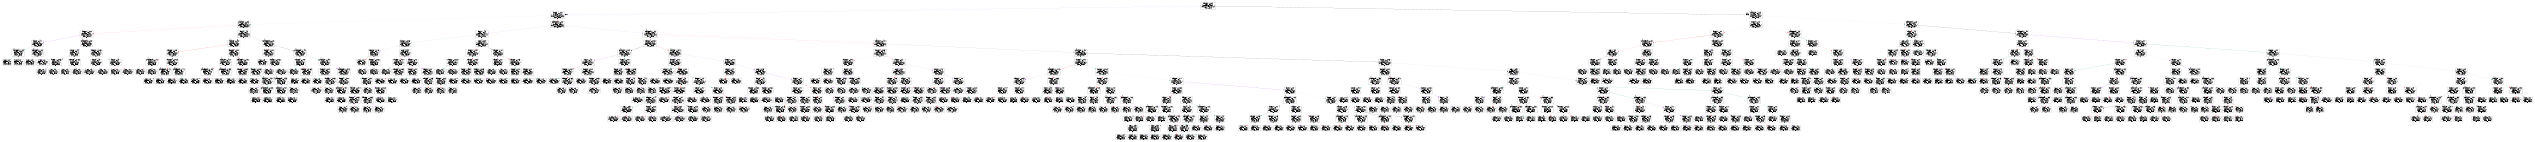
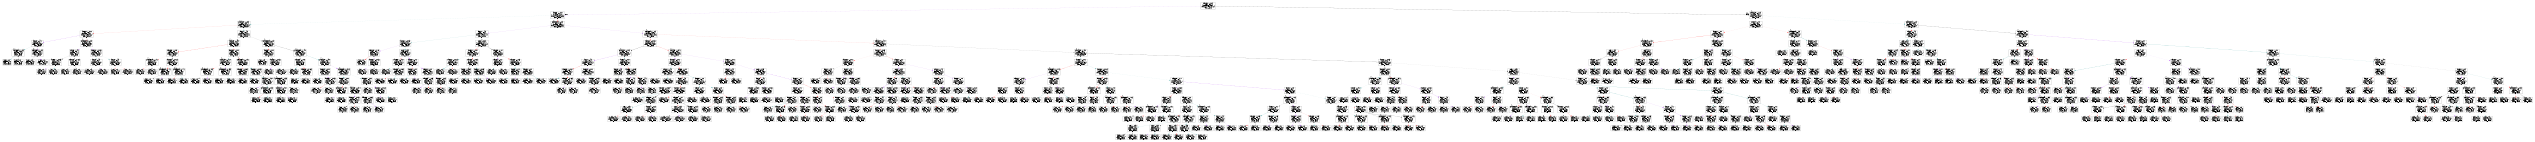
none -> (1232, 128)
